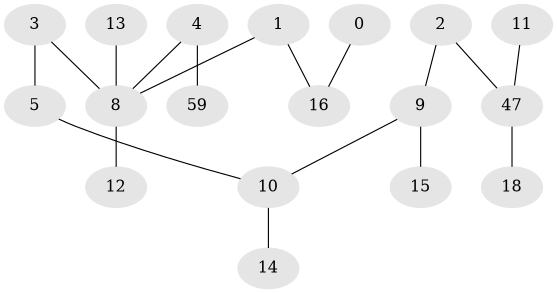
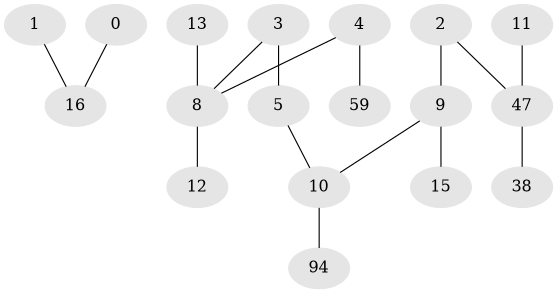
(206, 61) -> none
(512, 187) -> (522, 187)
(268, 268) -> (319, 268)
